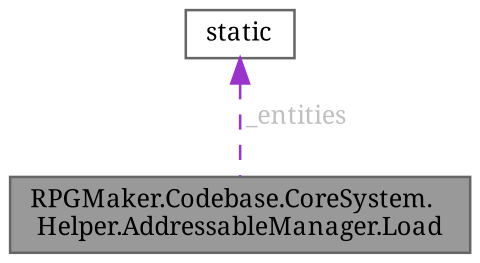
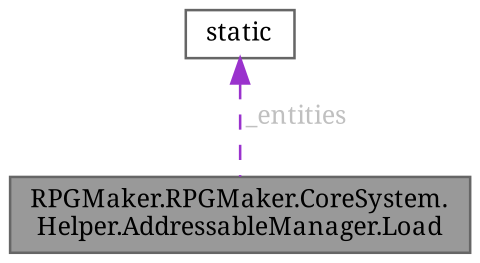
(240, 215) -> (240, 215)
